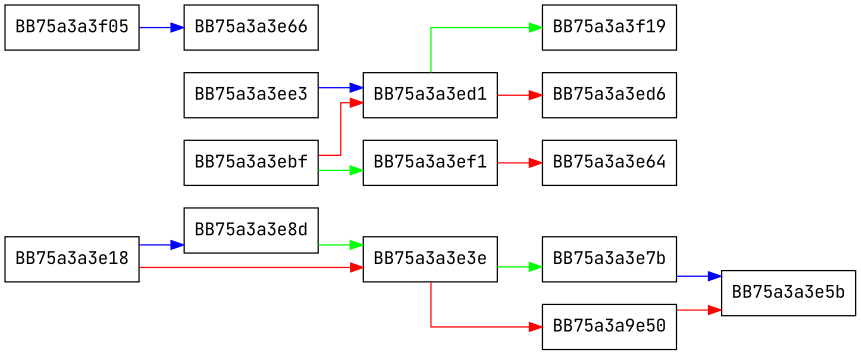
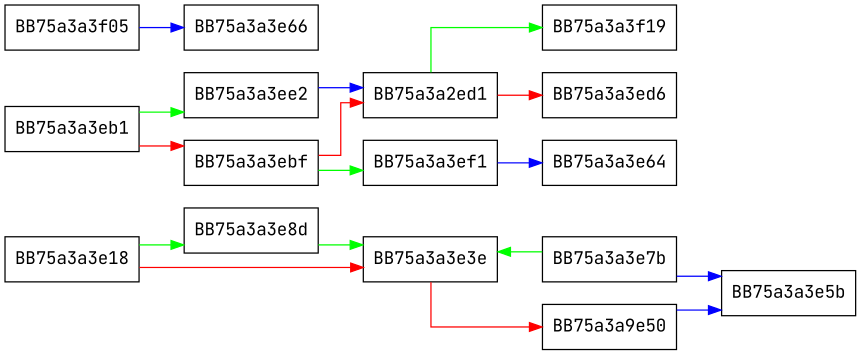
(251, 95) -> (251, 95)
(430, 95) -> (430, 95)
none -> (72, 129)
(513, 163) -> (513, 163)
(155, 245) -> (155, 245)
(513, 267) -> (526, 252)
(693, 310) -> (693, 310)
